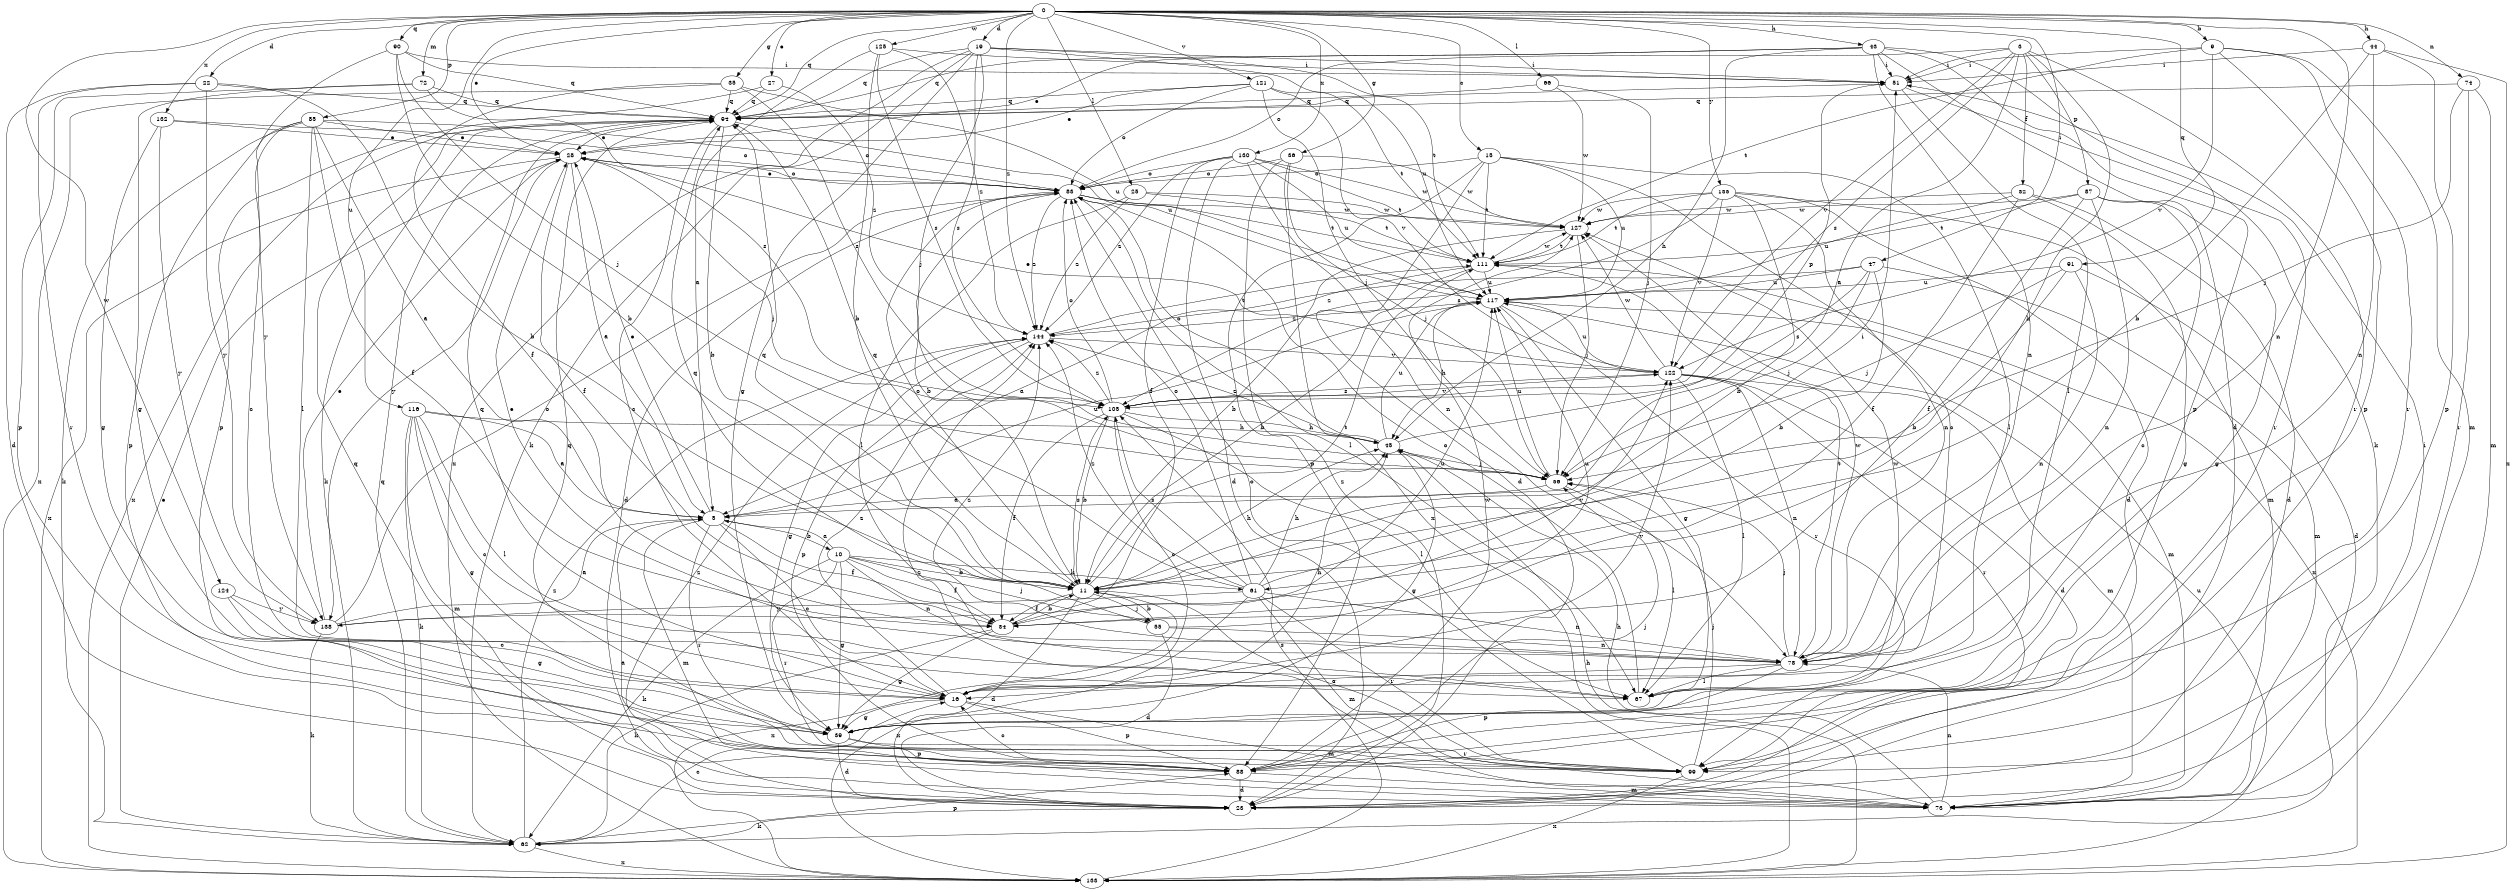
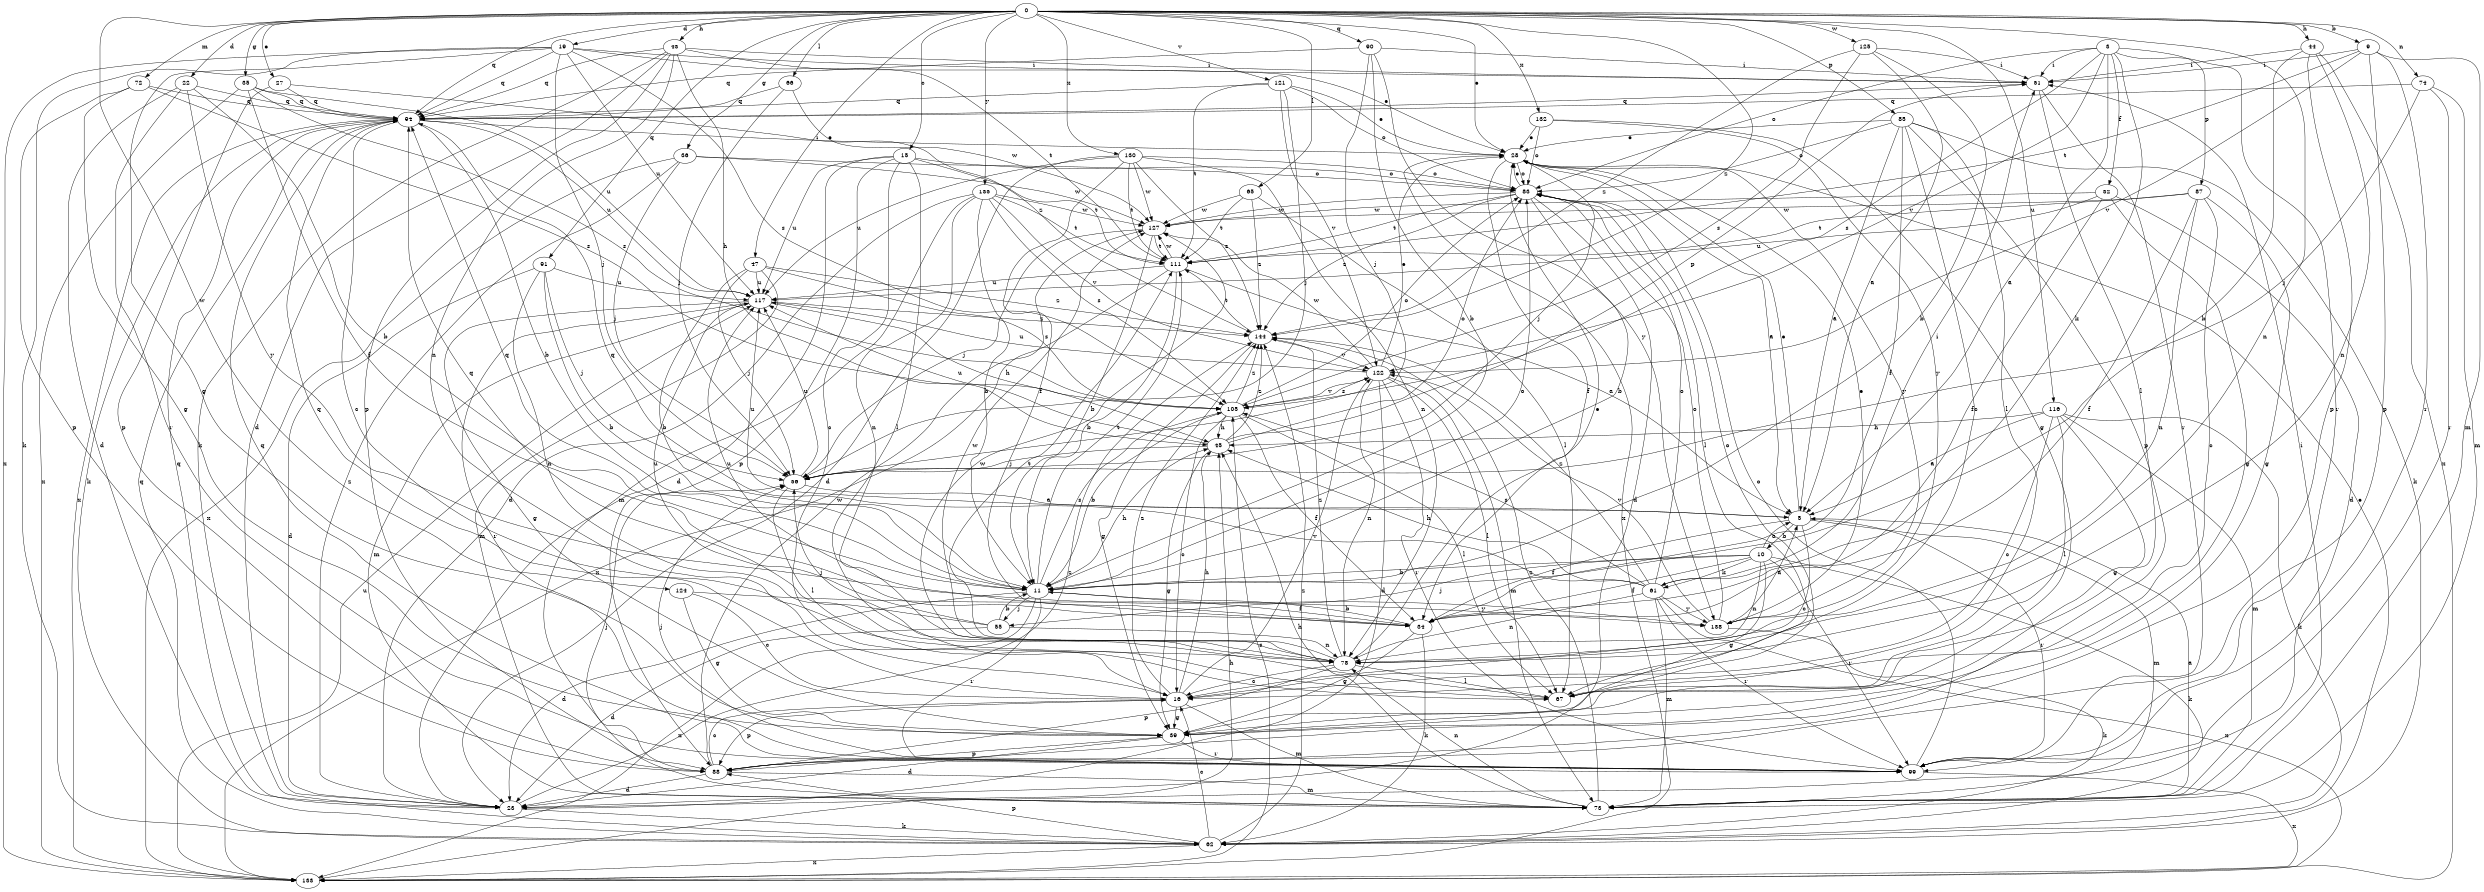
(1135, 192) -> (1250, 192)
(887, 713) -> none
